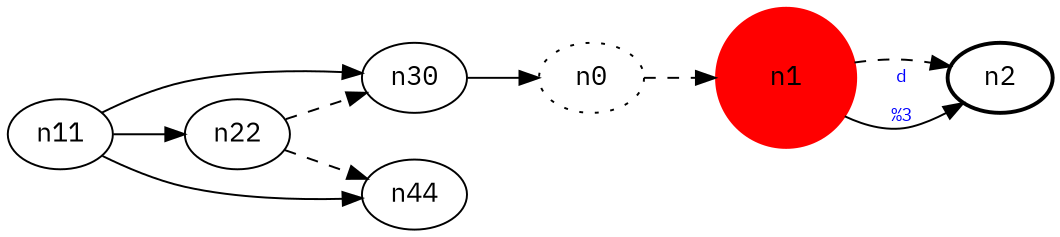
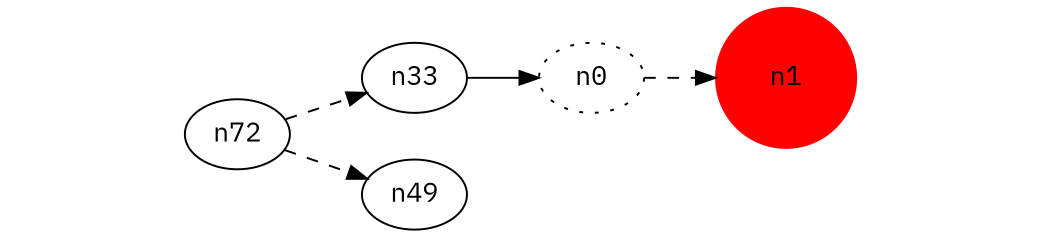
(414, 78) -> (414, 78)
(1000, 78) -> none
(60, 134) -> none
(237, 134) -> (237, 134)
(414, 195) -> (414, 195)
